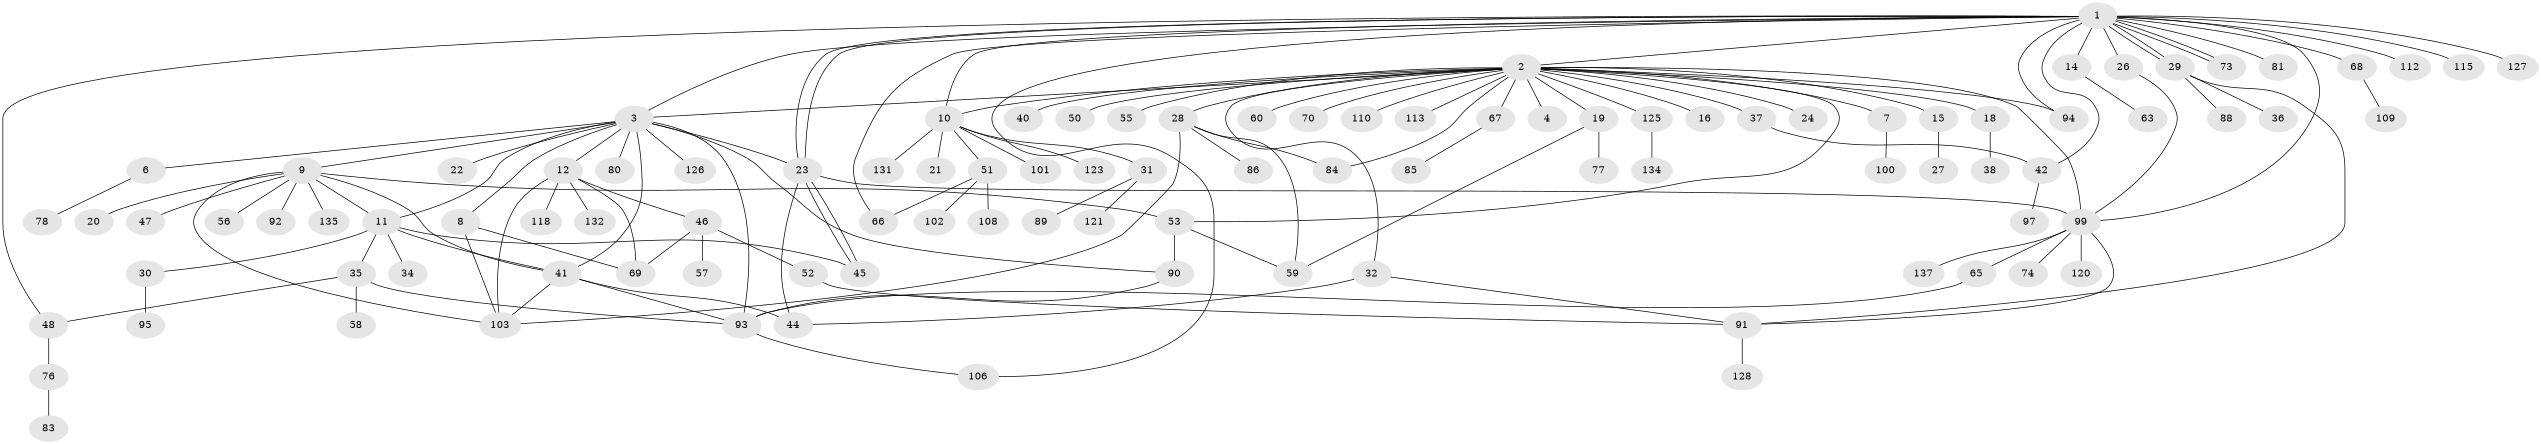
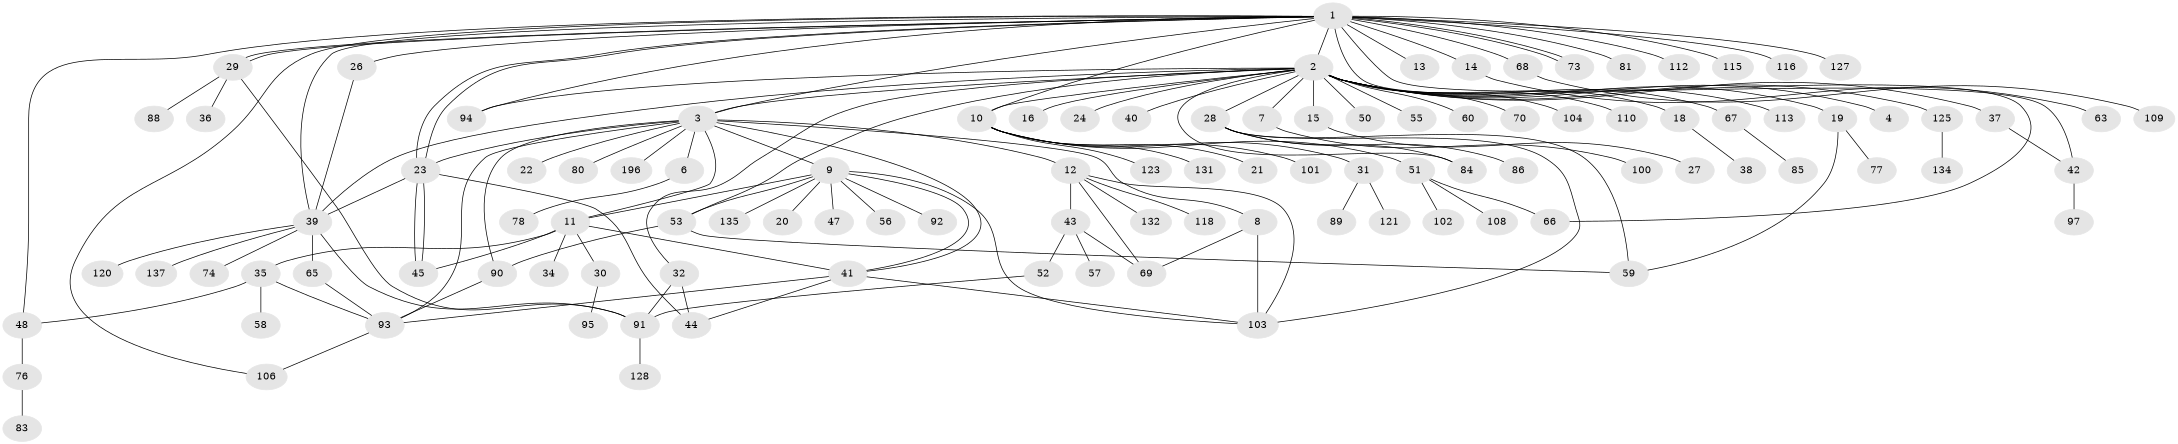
none -> (1420, 67)
none -> (1787, 67)
none -> (1573, 119)
(695, 171) -> (631, 171)
(702, 222) -> (1071, 222)
(2081, 222) -> (312, 222)
